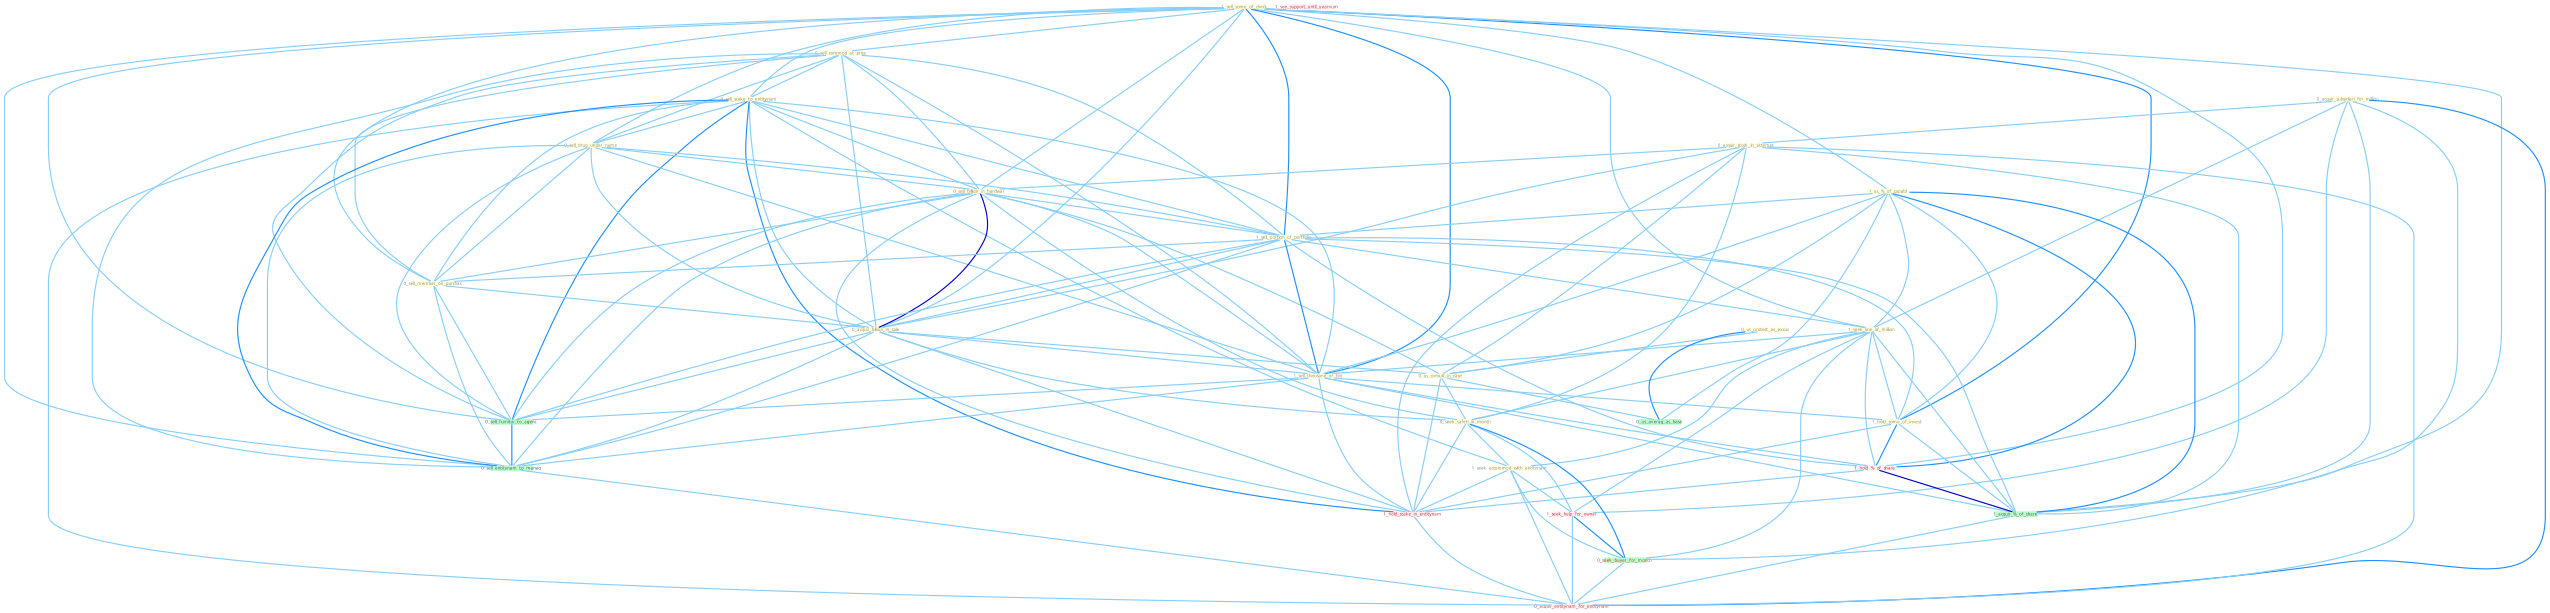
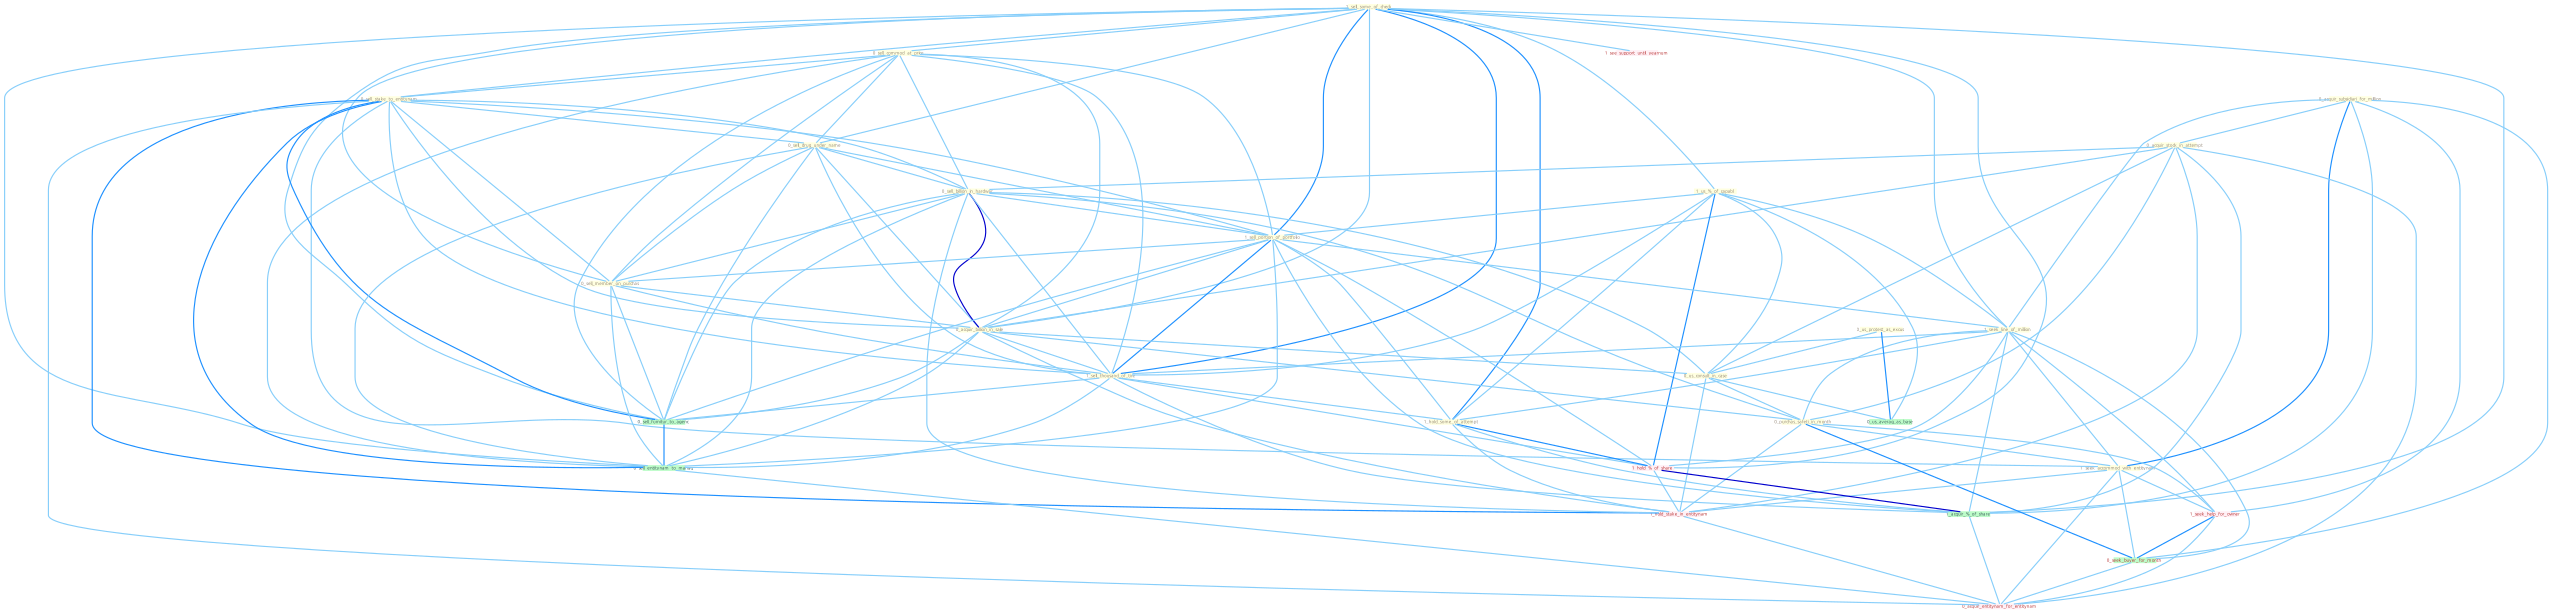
(1113, 99) -> (1541, 36)
(2189, 302) -> none
(1466, 422) -> (1803, 422)
(1897, 422) -> (1451, 422)
(1346, 459) -> (857, 338)
(2356, 562) -> (2326, 345)
